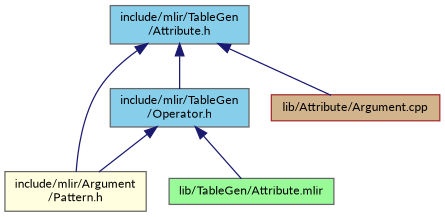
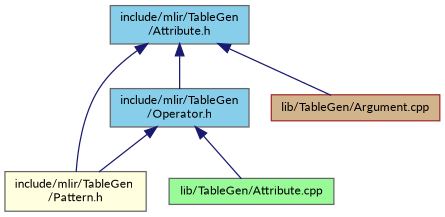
(356, 108) -> (356, 108)
(76, 191) -> (76, 191)
(251, 191) -> (251, 191)
